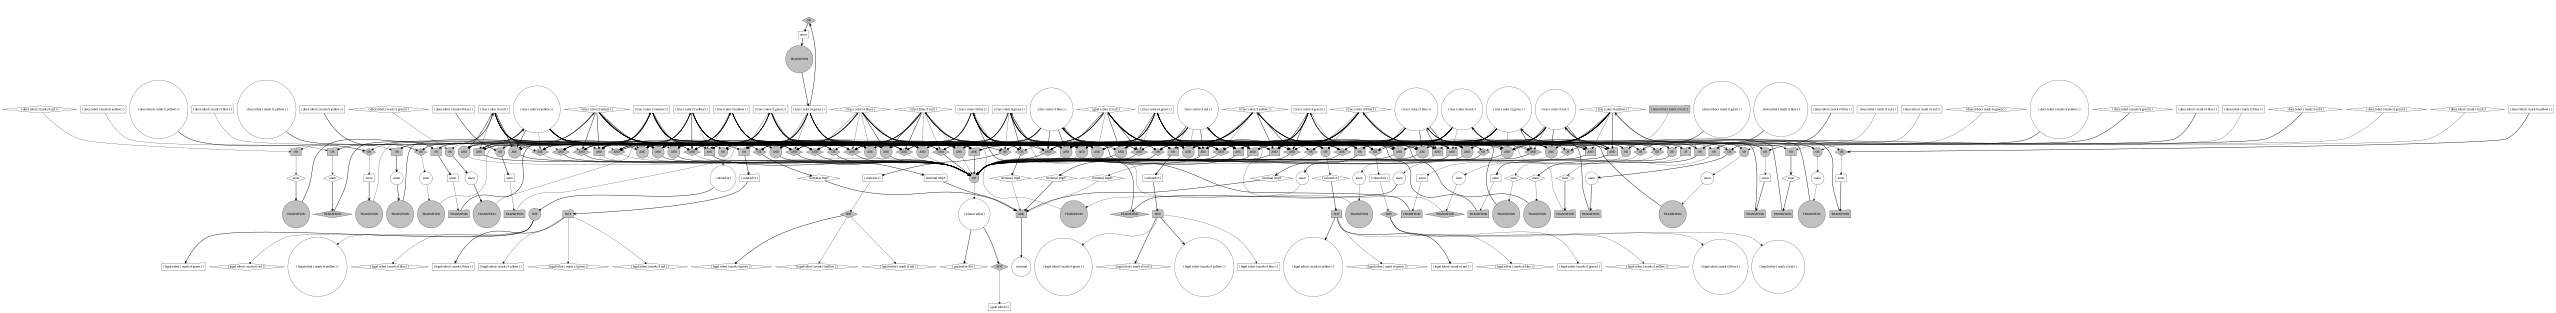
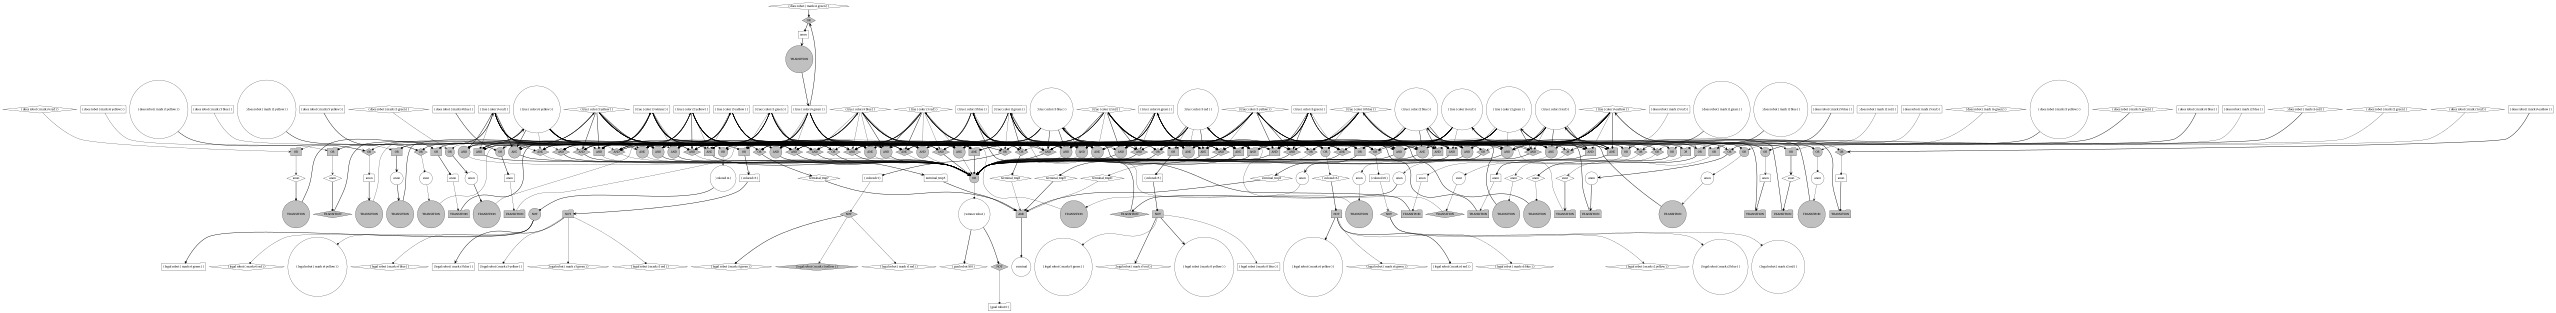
none -> (809, 6)
(923, 109) -> (923, 109)
(1106, 109) -> (1106, 109)
(1670, 109) -> (1670, 109)
(817, 267) -> (817, 267)
(1580, 267) -> none
